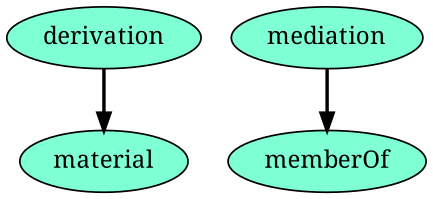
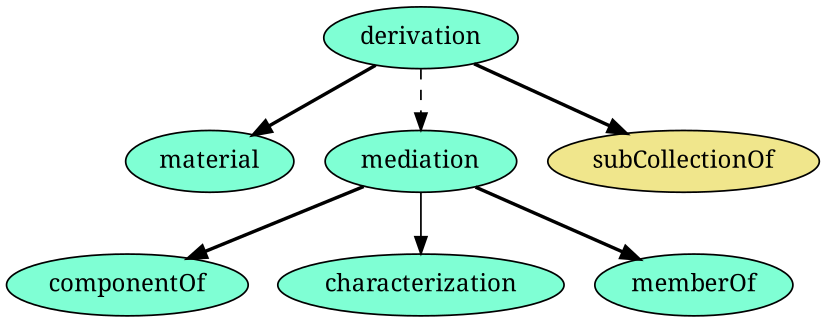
none -> (421, 91)
none -> (684, 161)
none -> (127, 285)
none -> (421, 285)
